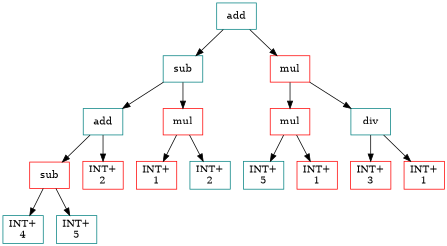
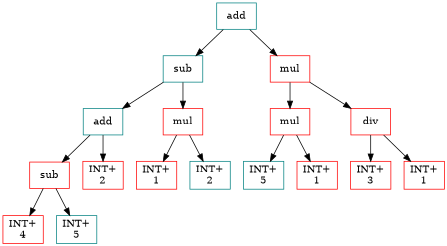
(371, 122) -> (371, 122)
(23, 230) -> (23, 230)
